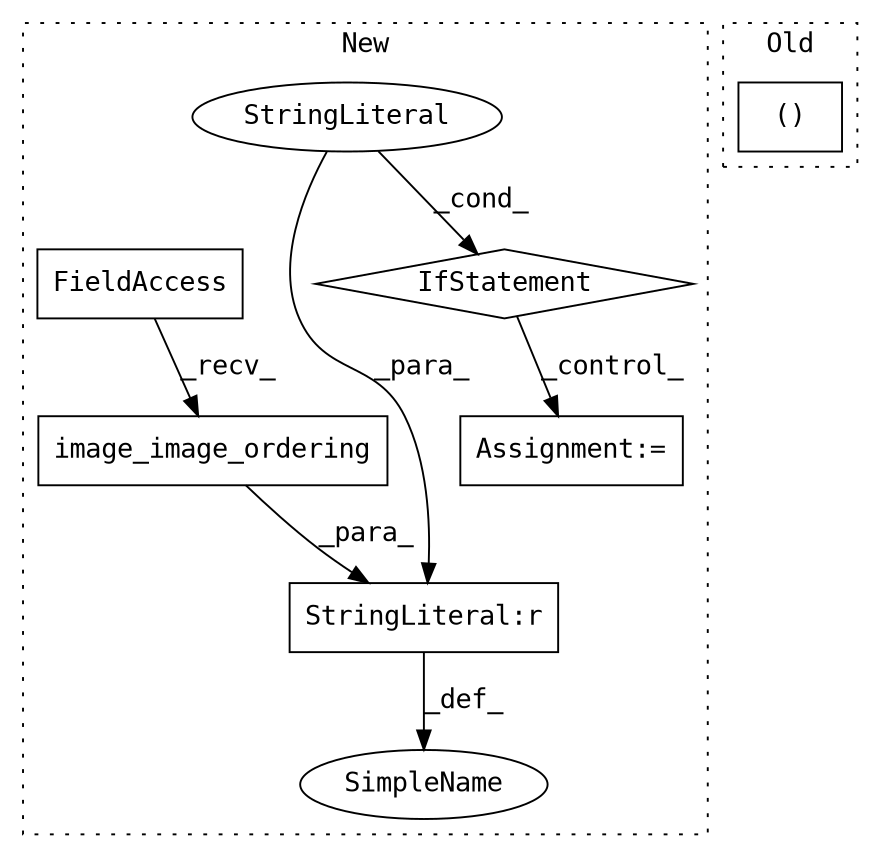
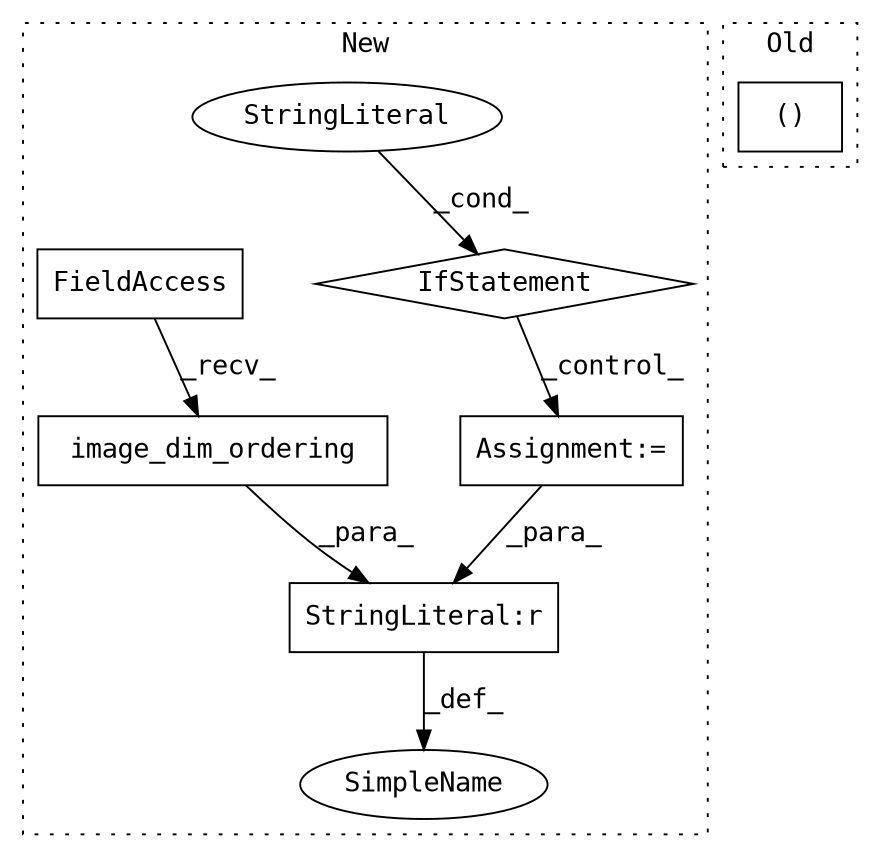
(341, 362) -> (504, 527)
(213, 451) -> (213, 451)
